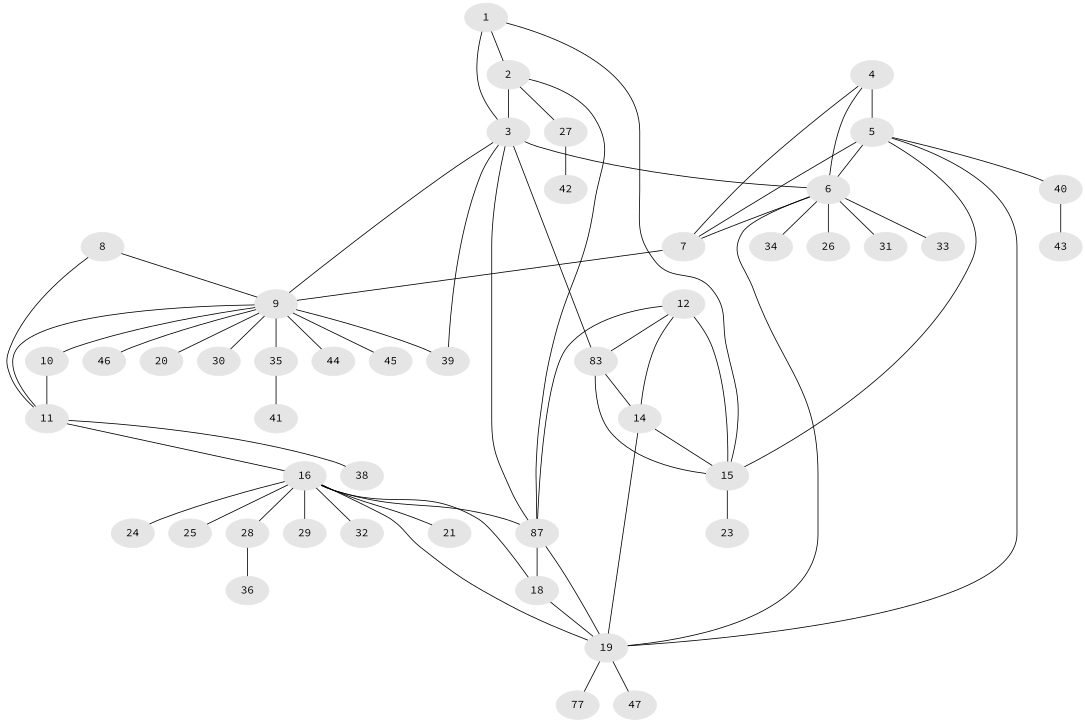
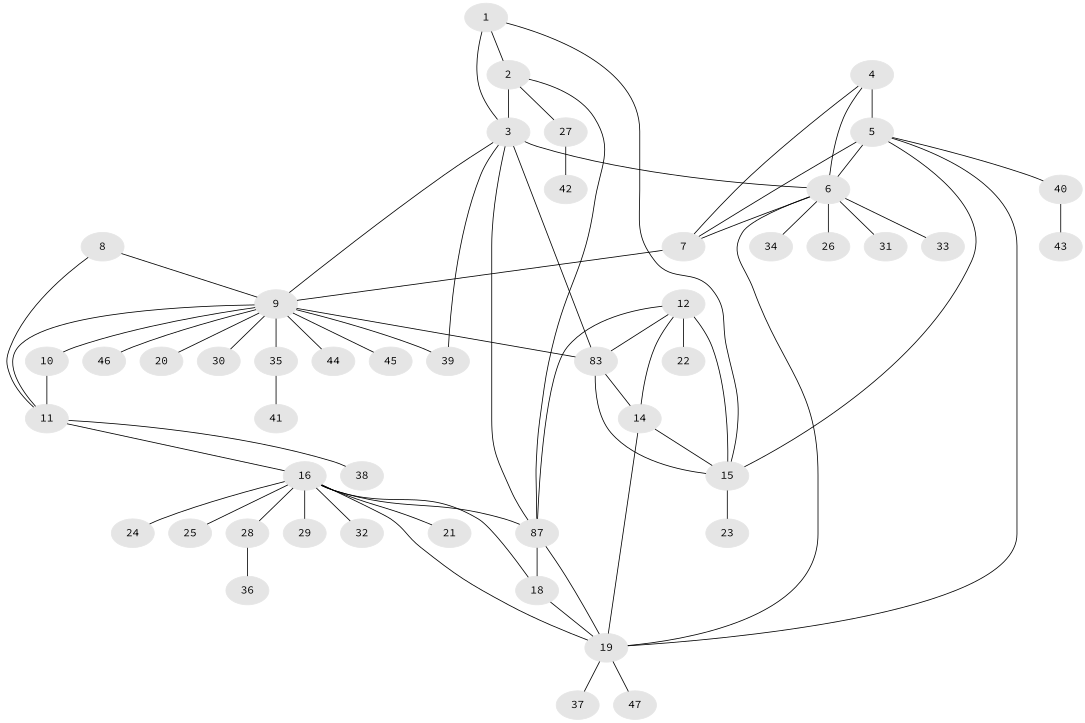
none -> (436, 333)
none -> (684, 361)
(578, 705) -> (578, 705)
